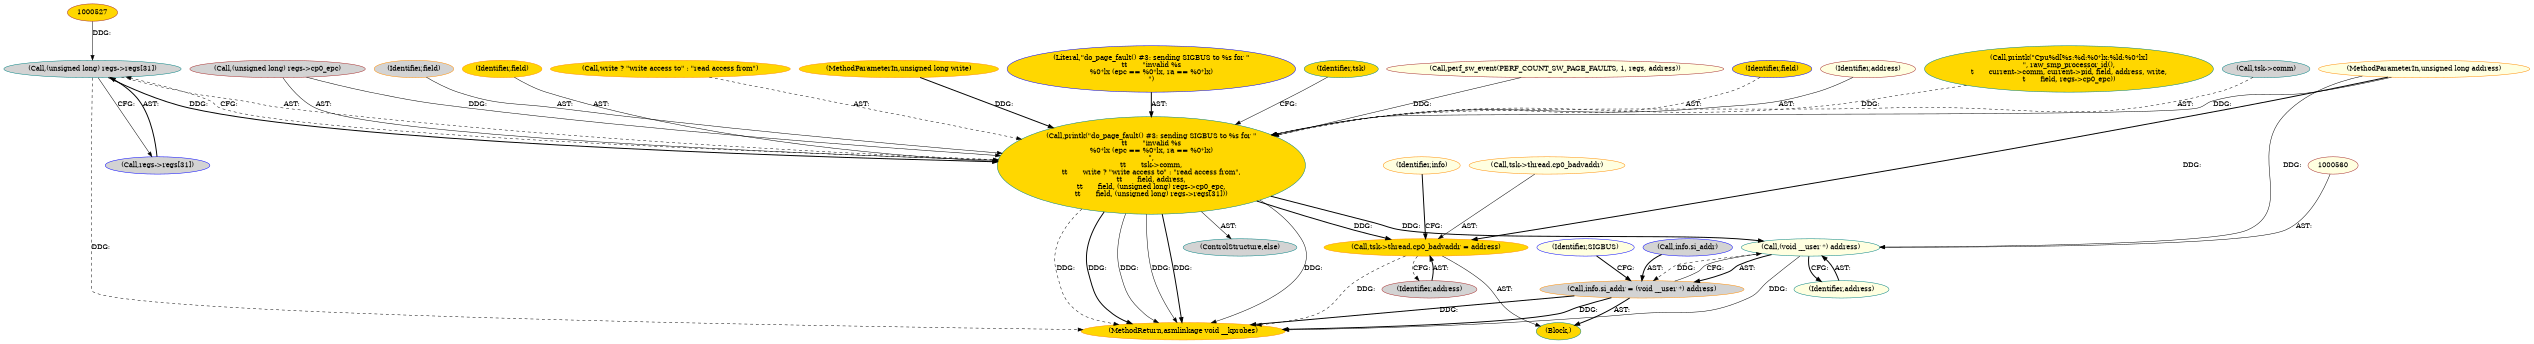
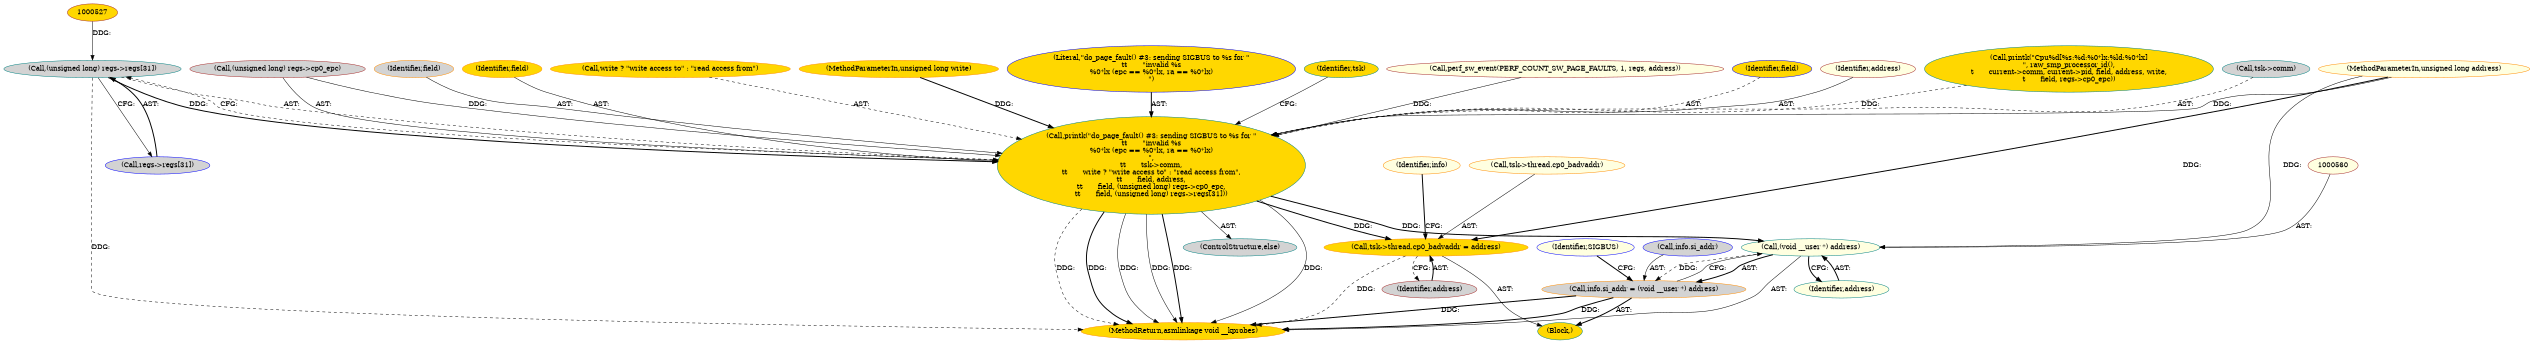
(1649, 263) -> (1651, 263)
(1779, 289) -> (1780, 289)
